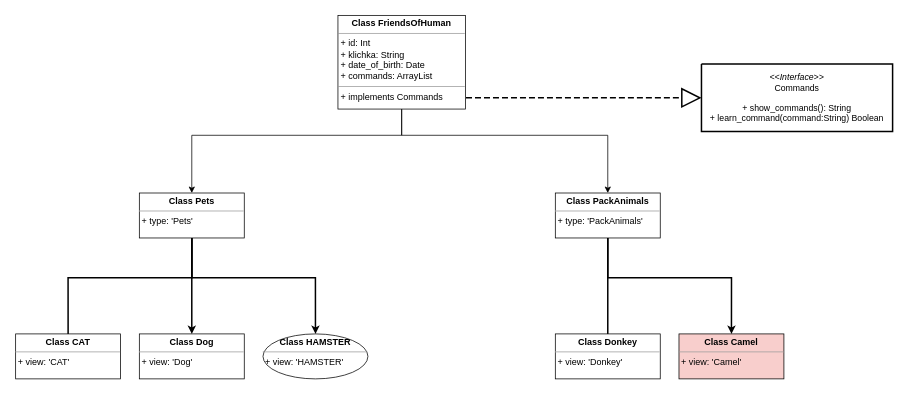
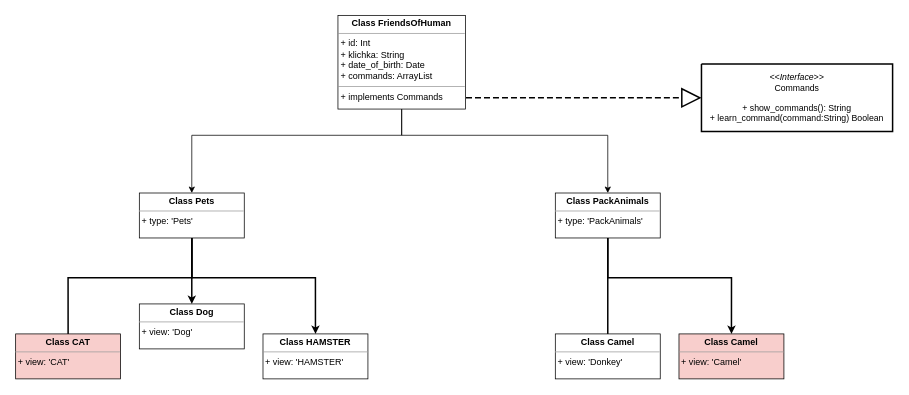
(589, 345) -> (589, 345)
(68, 357) -> (68, 357)
(192, 357) -> (192, 327)
(315, 357) -> (315, 357)
